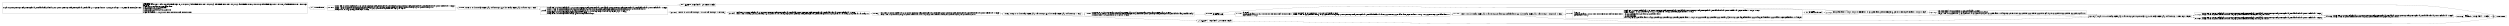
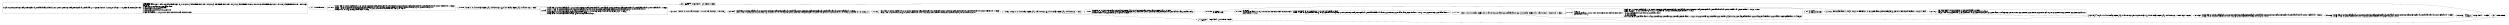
(2258, 14) -> none
